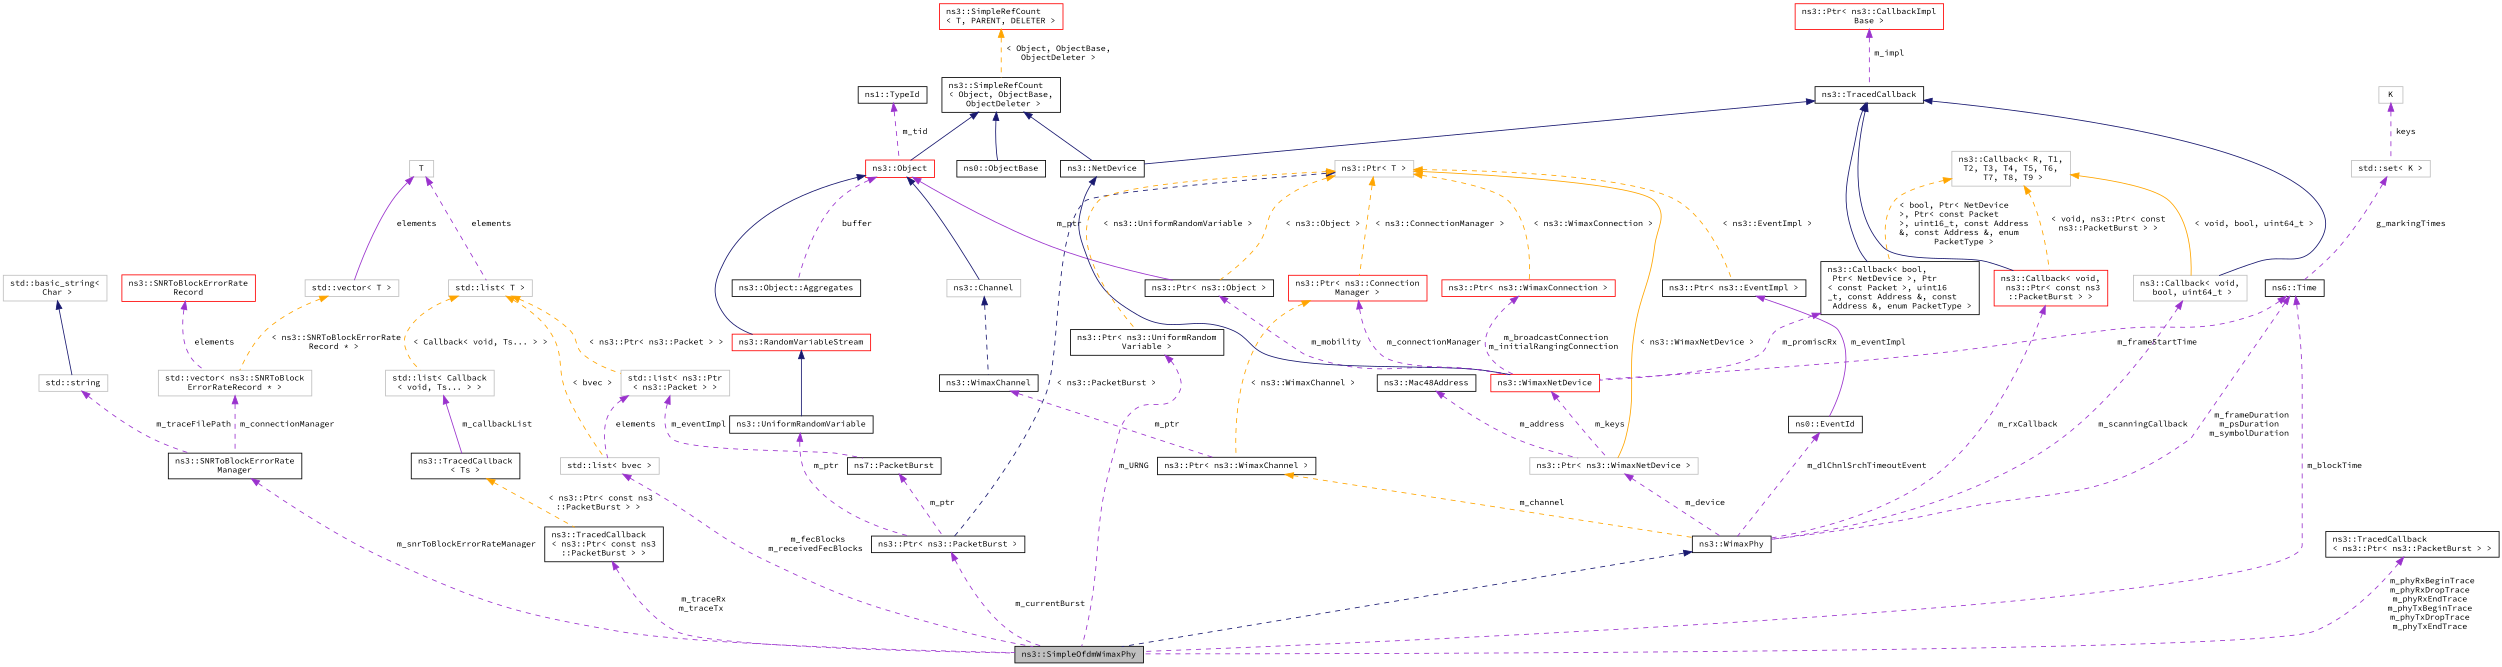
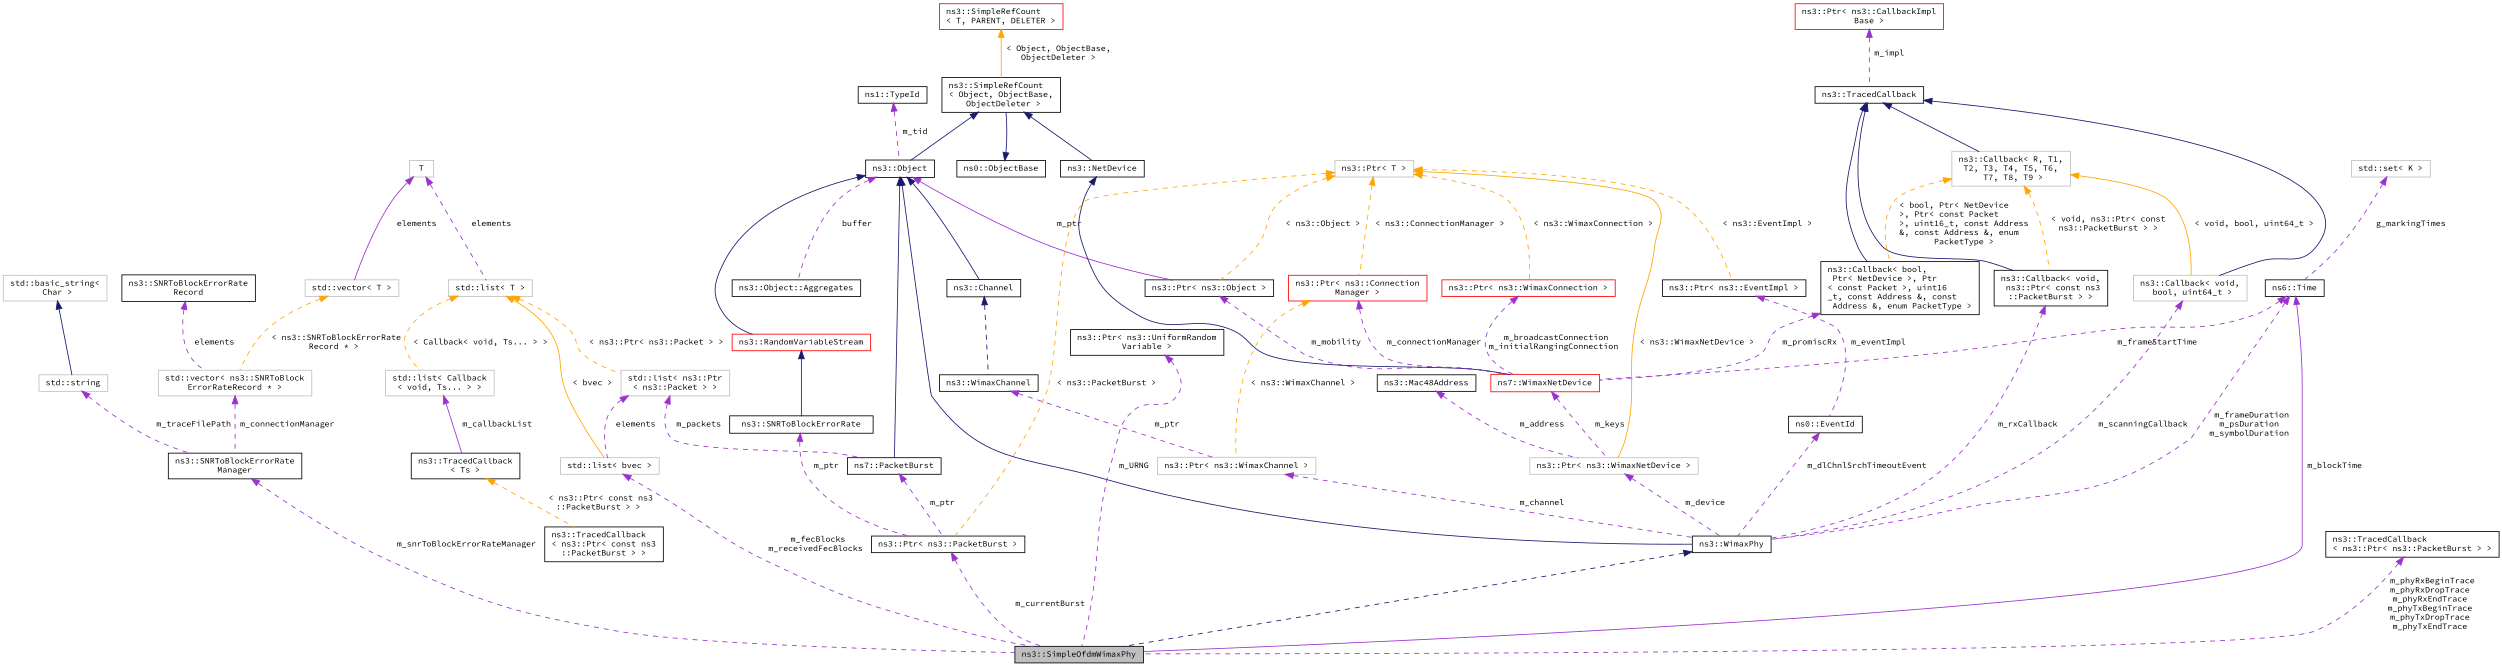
(1001, 58) -> (1001, 58)
(2391, 95) -> none
(1475, 133) -> (1935, 129)
(996, 141) -> (1007, 132)
(900, 169) -> (900, 169)
(1096, 205) -> none
(1064, 259) -> (1064, 259)
(189, 288) -> (189, 288)
(984, 288) -> (984, 288)
(2051, 288) -> (2051, 288)
none -> (897, 322)
(1840, 335) -> (1840, 335)
(562, 375) -> (562, 375)
(1545, 383) -> (1545, 383)
(696, 425) -> (696, 425)
(801, 425) -> (801, 425)
(1237, 466) -> (1237, 466)
none -> (1193, 501)
(1493, 507) -> (1493, 507)
(1847, 614) -> (1847, 614)
(801, 646) -> none
